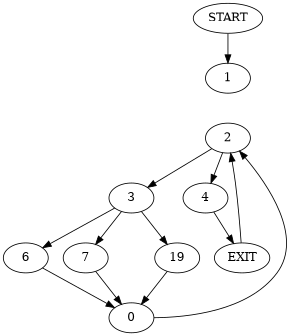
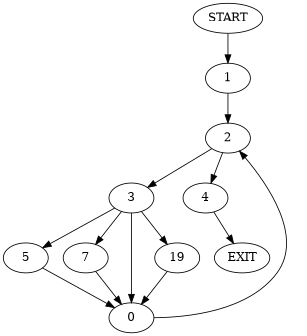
(238, 202) -> (228, 104)
none -> (131, 254)
(26, 258) -> (26, 258)
